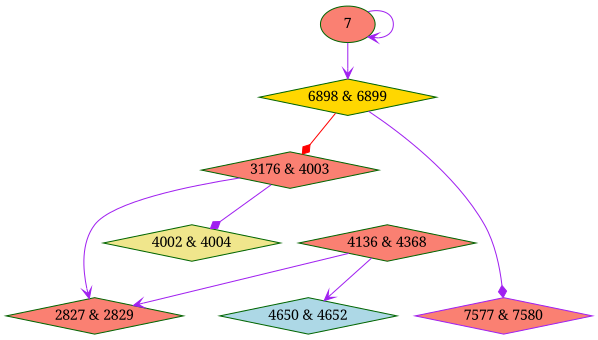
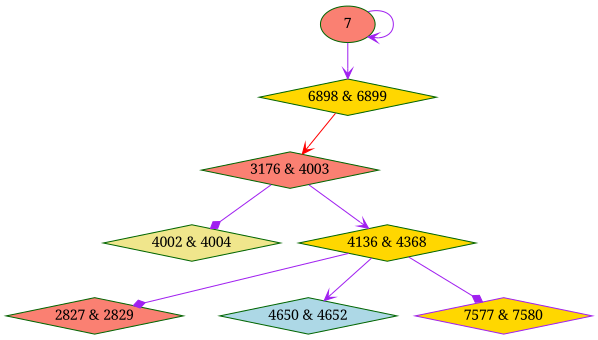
(322, 130) -> (322, 130)
(455, 185) -> (440, 276)
(132, 203) -> (334, 203)
(387, 243) -> (387, 243)
(246, 278) -> (246, 278)
(504, 316) -> (504, 316)
